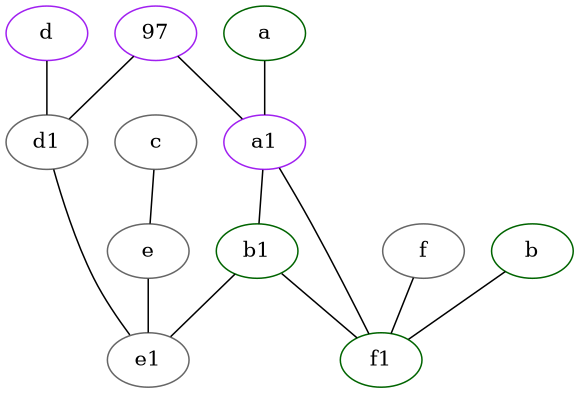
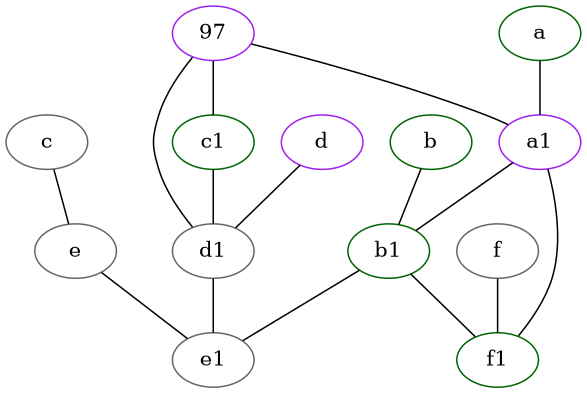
none -> (213, 142)
(457, 305) -> (410, 197)
